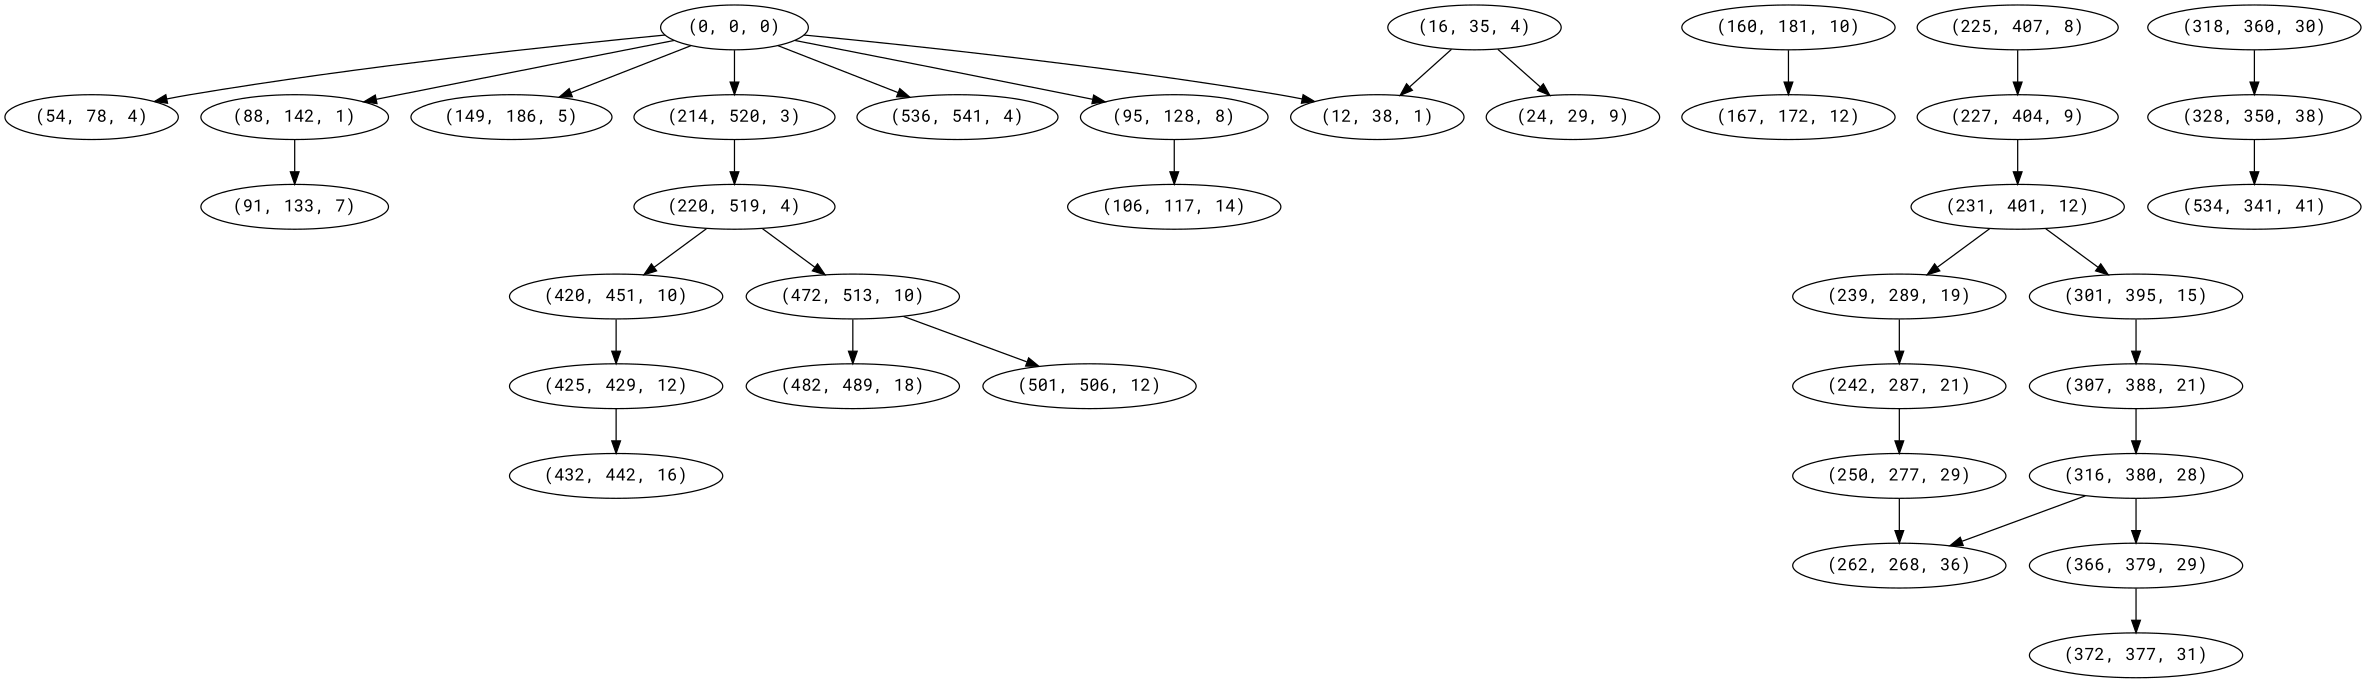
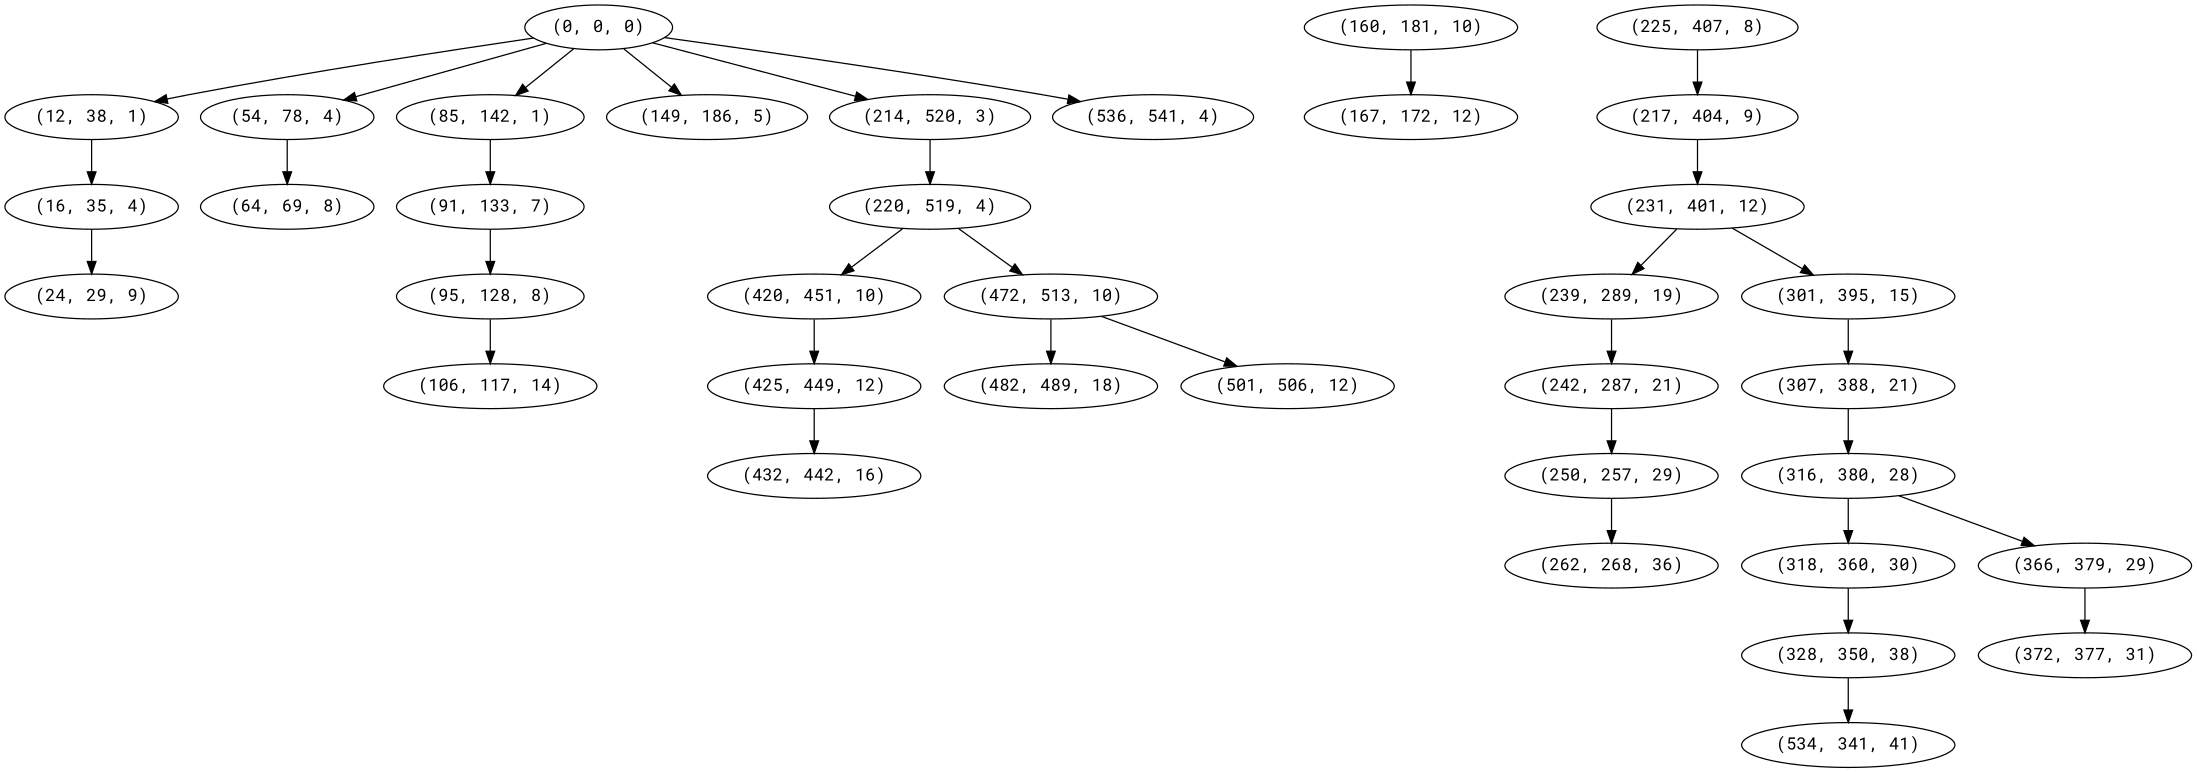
(1431, 68) -> (92, 156)
(944, 70) -> (490, 246)
(295, 117) -> (490, 117)
(2018, 117) -> (1697, 117)
none -> (287, 207)
(616, 386) -> (814, 386)
(1899, 476) -> (1611, 476)
(2024, 519) -> (1848, 515)
